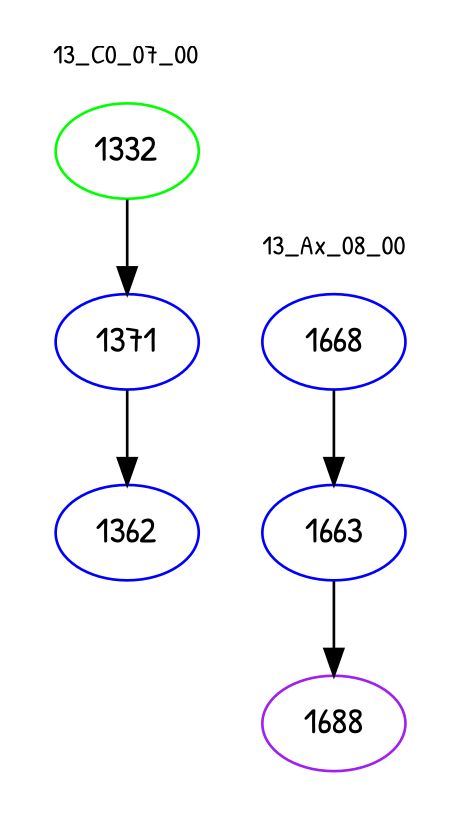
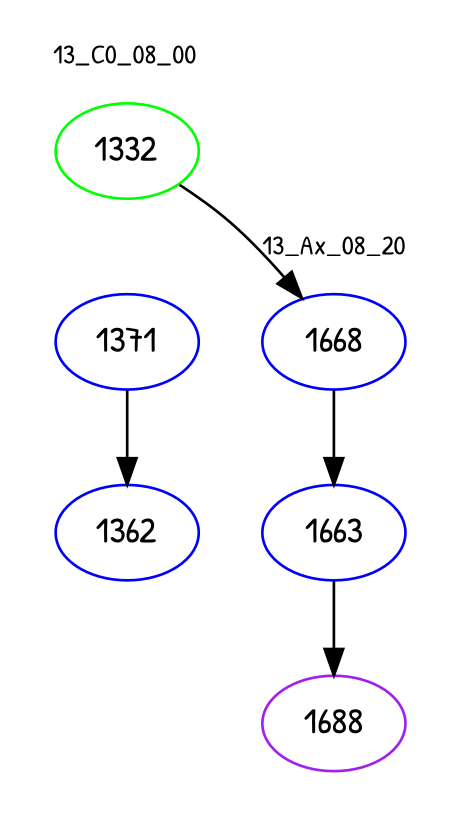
(126, 57) -> (126, 57)
(127, 233) -> (258, 249)
(335, 248) -> (335, 248)
